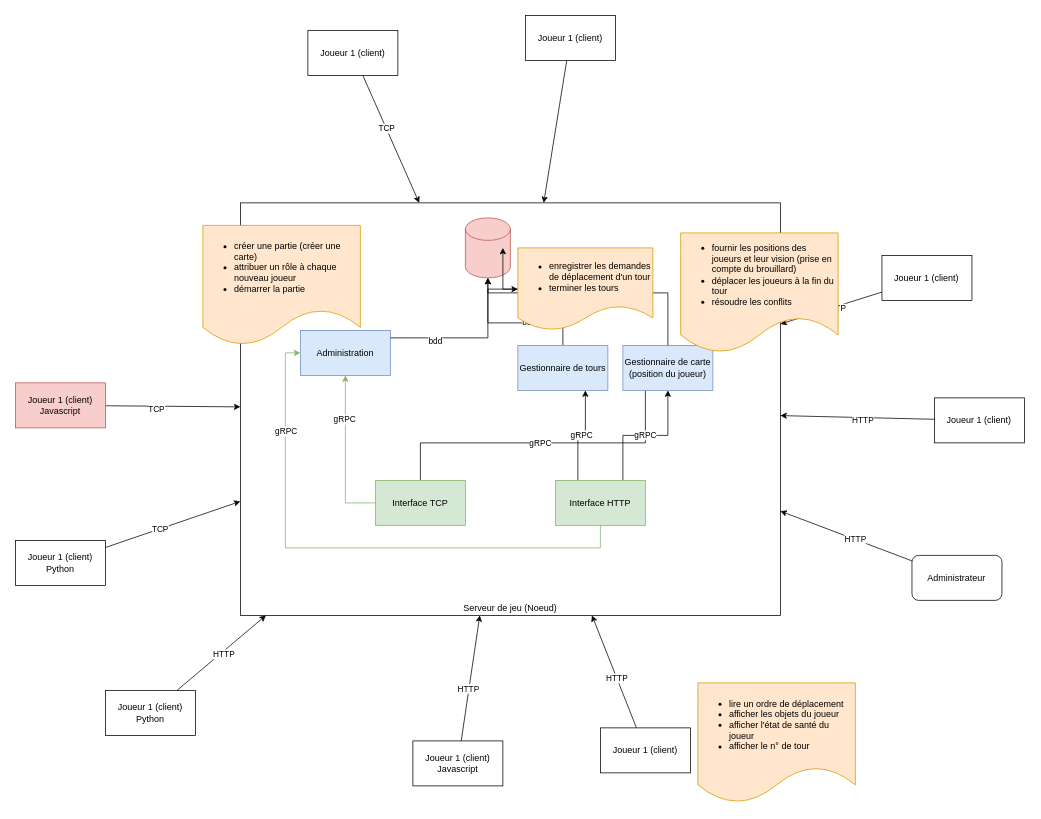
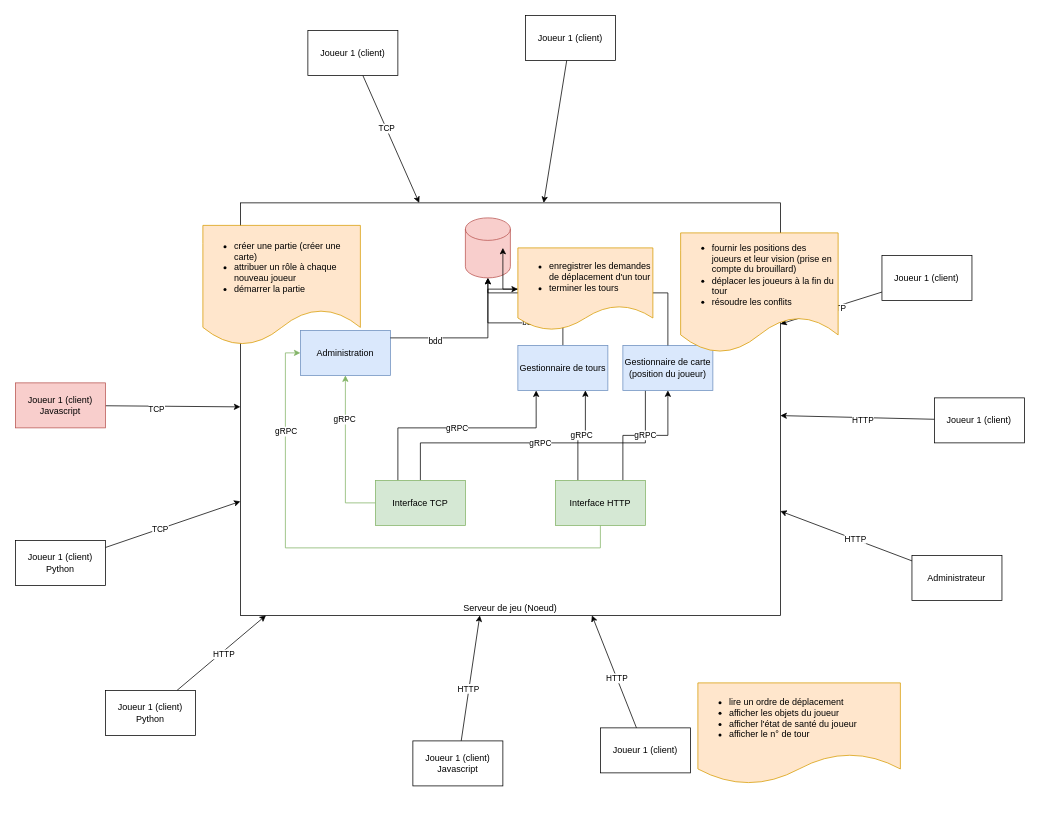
none -> (456, 428)
(957, 578) -> (957, 578)
(777, 743) -> (799, 734)
